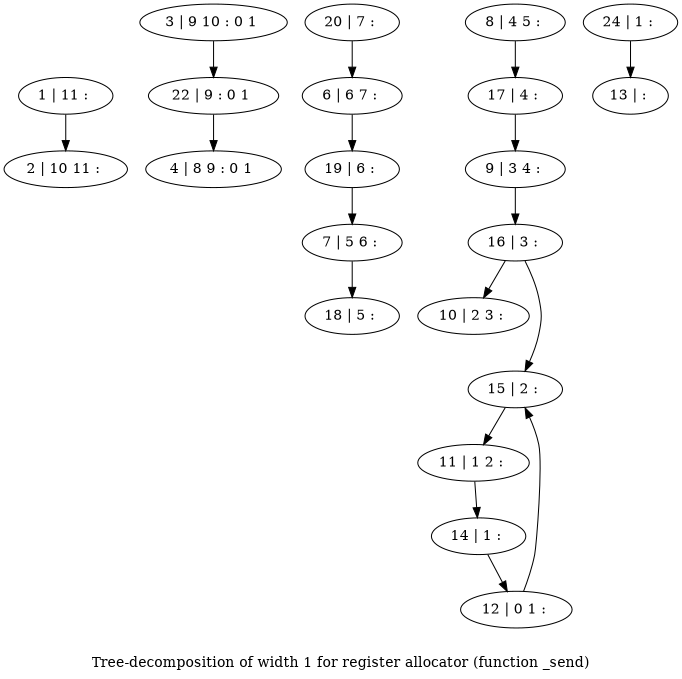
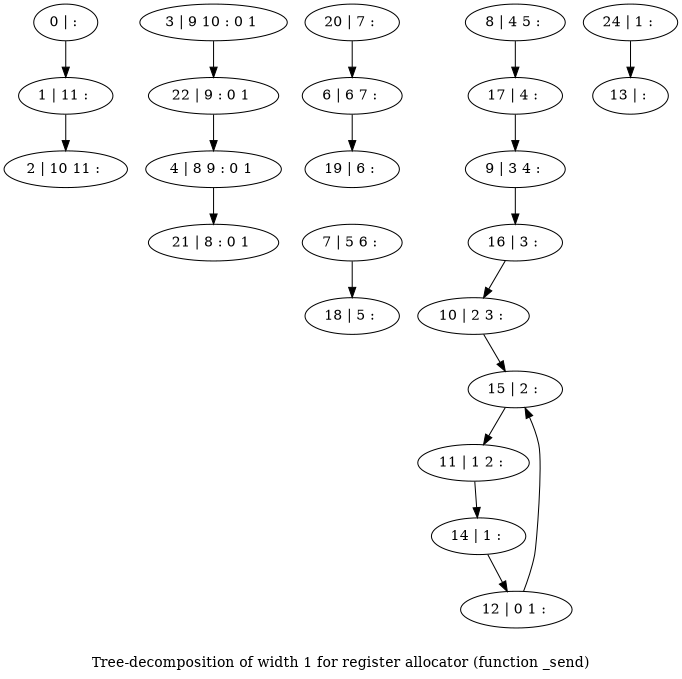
none -> (66, 22)
(352, 201) -> none
none -> (214, 243)
(541, 311) -> (492, 348)
